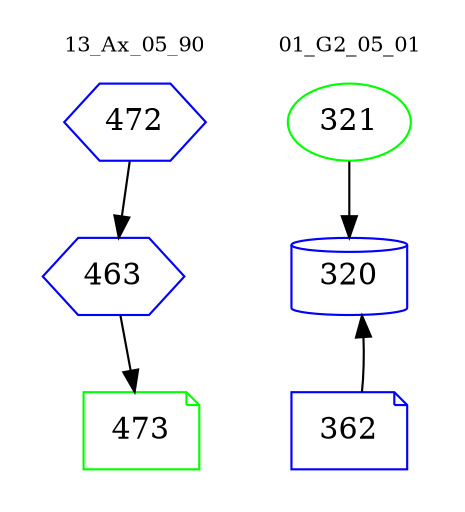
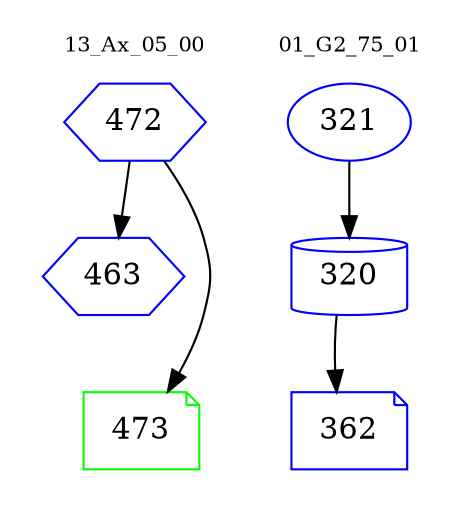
(135, 46) -> (135, 46)
(350, 46) -> (350, 46)
(349, 122) -> (349, 122)
(126, 343) -> (209, 264)
(364, 365) -> (335, 343)
